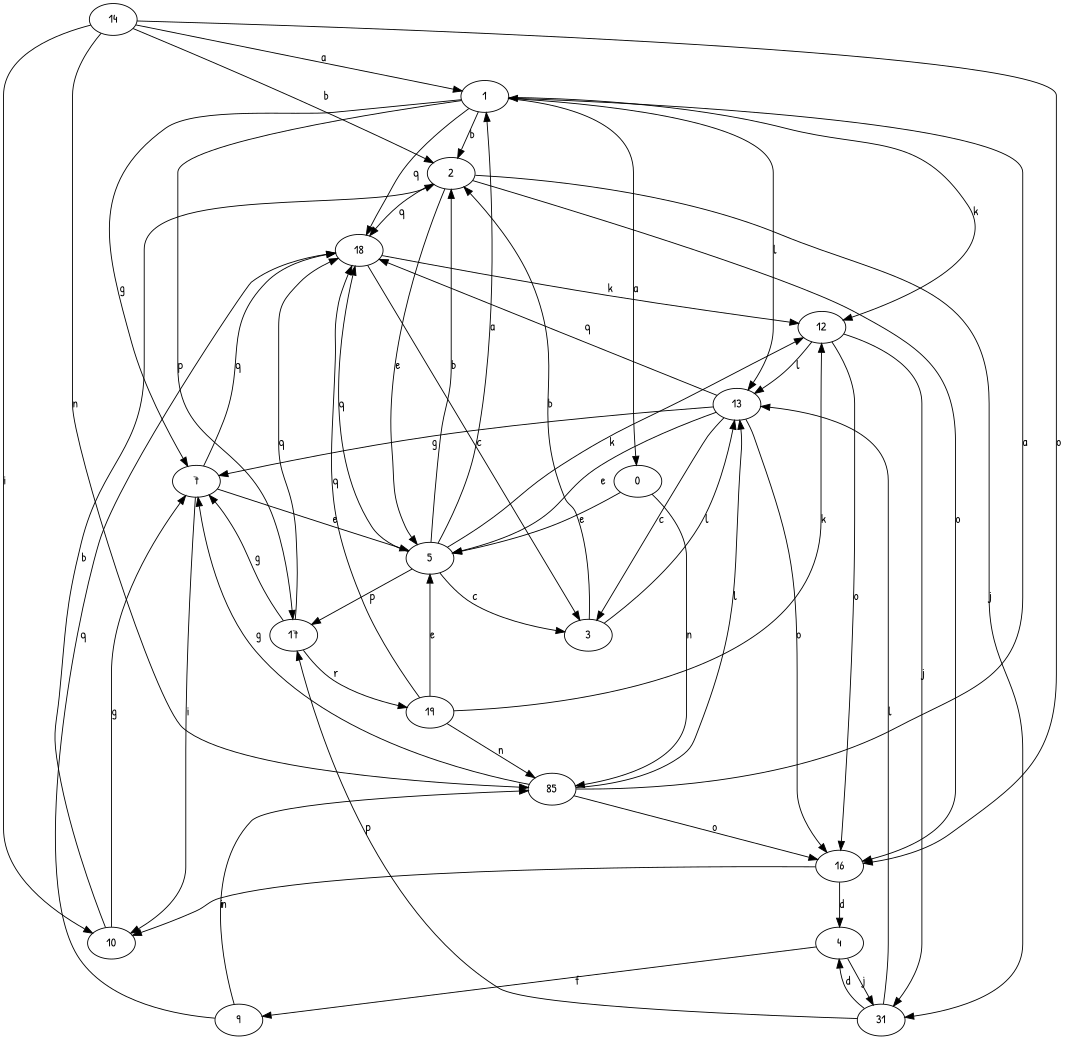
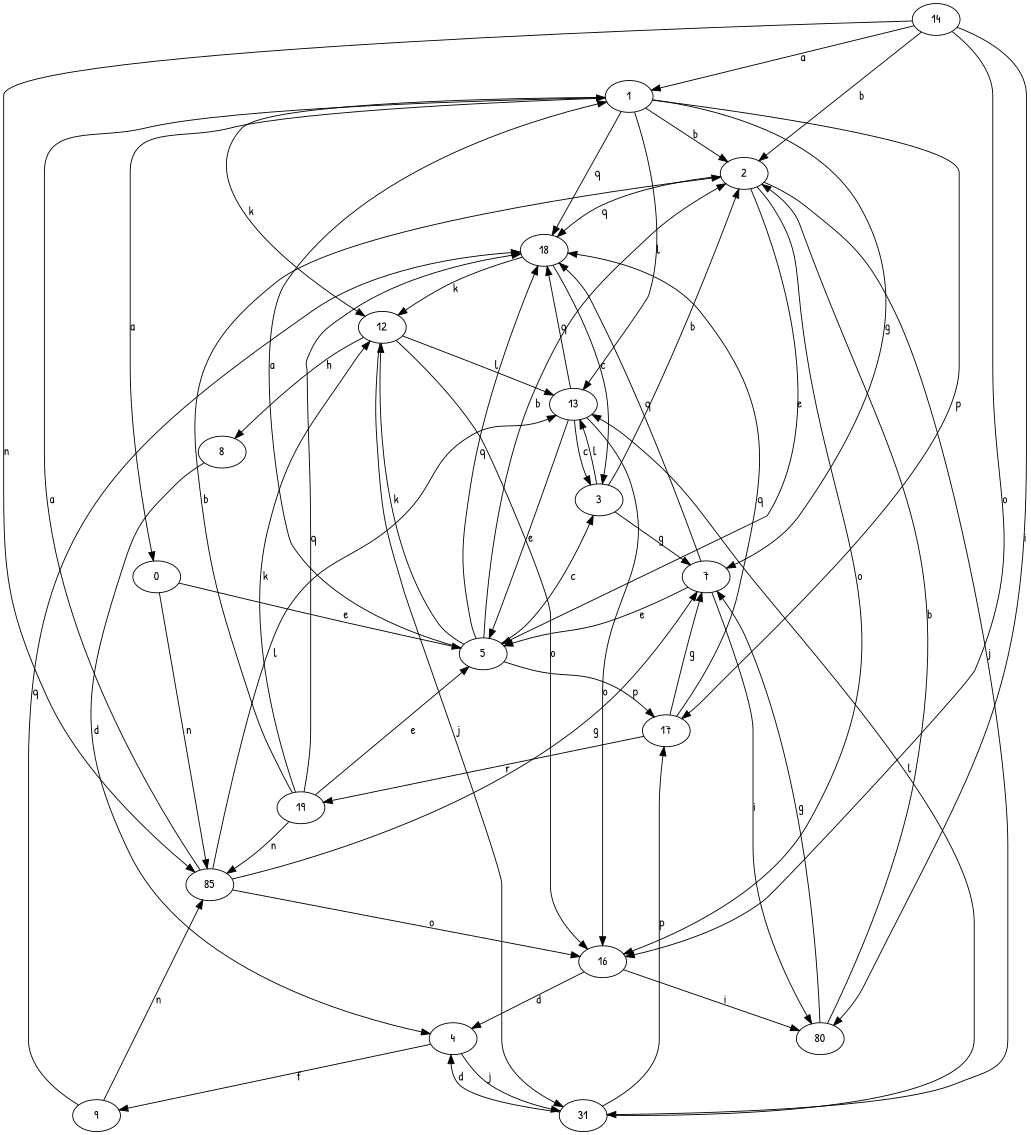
none -> (238, 317)
(457, 433) -> (649, 536)
none -> (222, 452)
(111, 943) -> (820, 1039)
